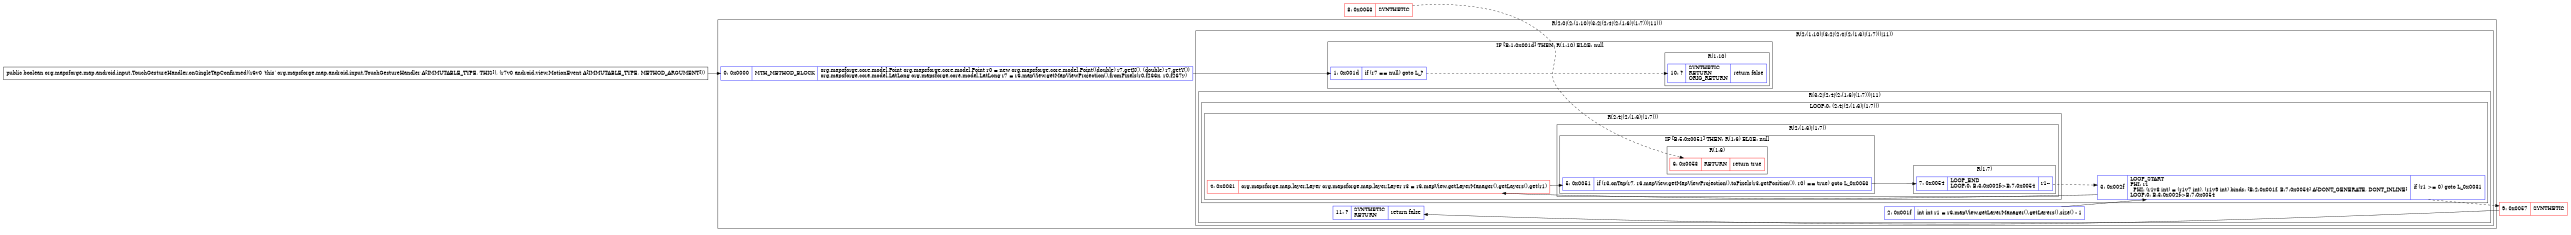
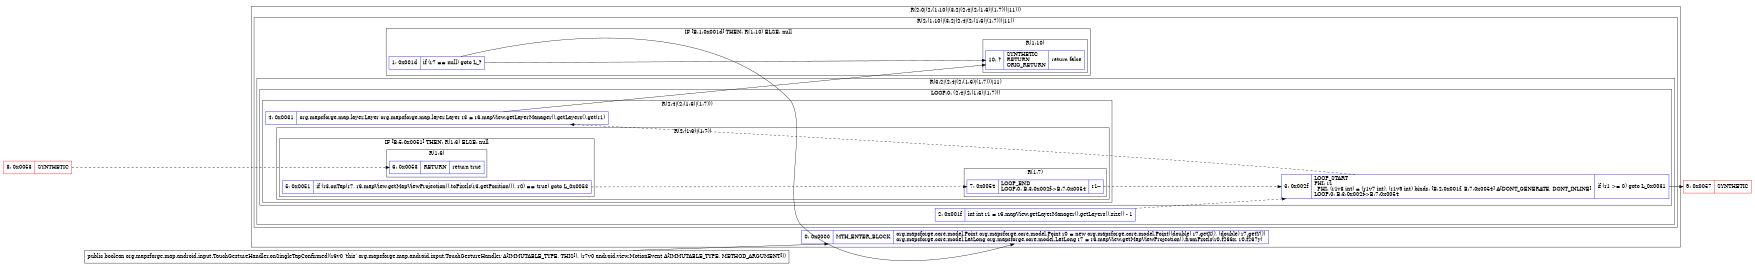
(785, 73) -> (863, 237)
(1260, 73) -> (796, 117)
(1545, 73) -> (721, 62)
(1717, 164) -> (437, 167)
(1892, 184) -> (777, 187)
(1554, 185) -> (767, 86)
(1378, 187) -> (437, 118)
(1802, 199) -> (965, 146)
(2462, 203) -> (1674, 187)
(2082, 205) -> (1220, 203)
(1378, 213) -> none
